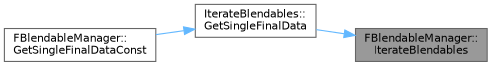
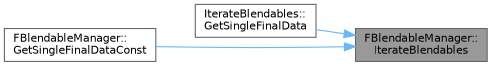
(170, 33) -> (250, 48)
